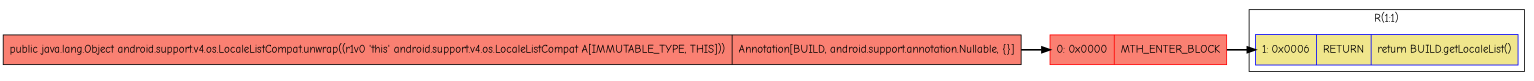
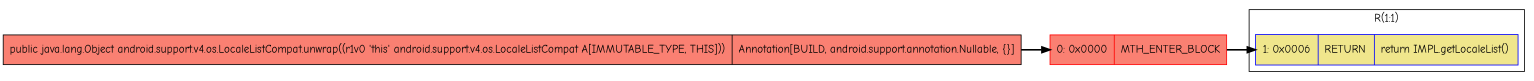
(1445, 49) -> (1445, 49)
